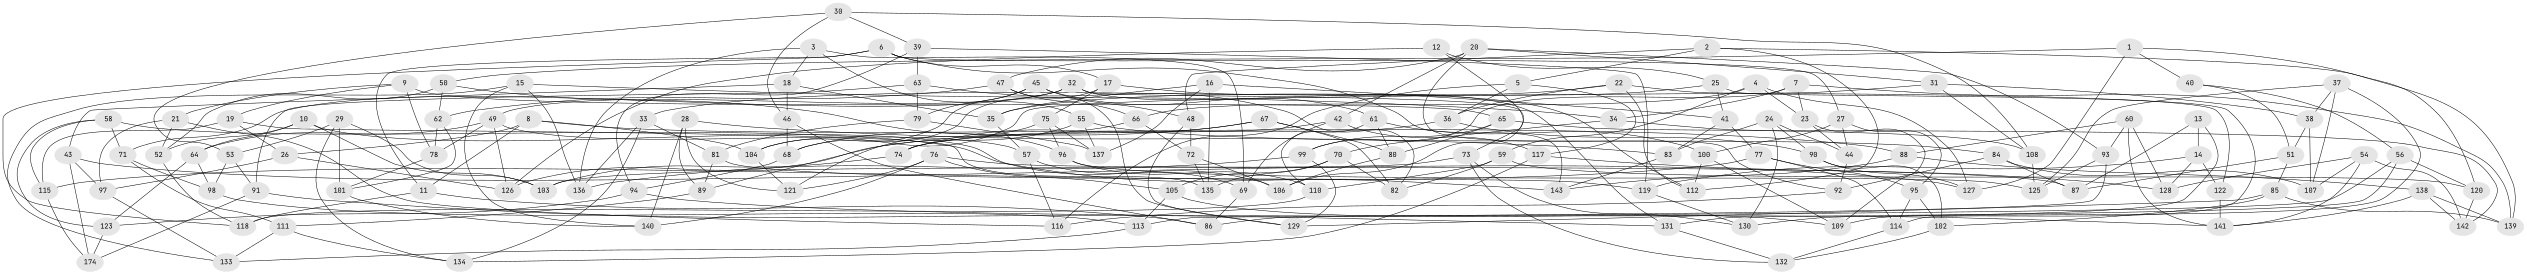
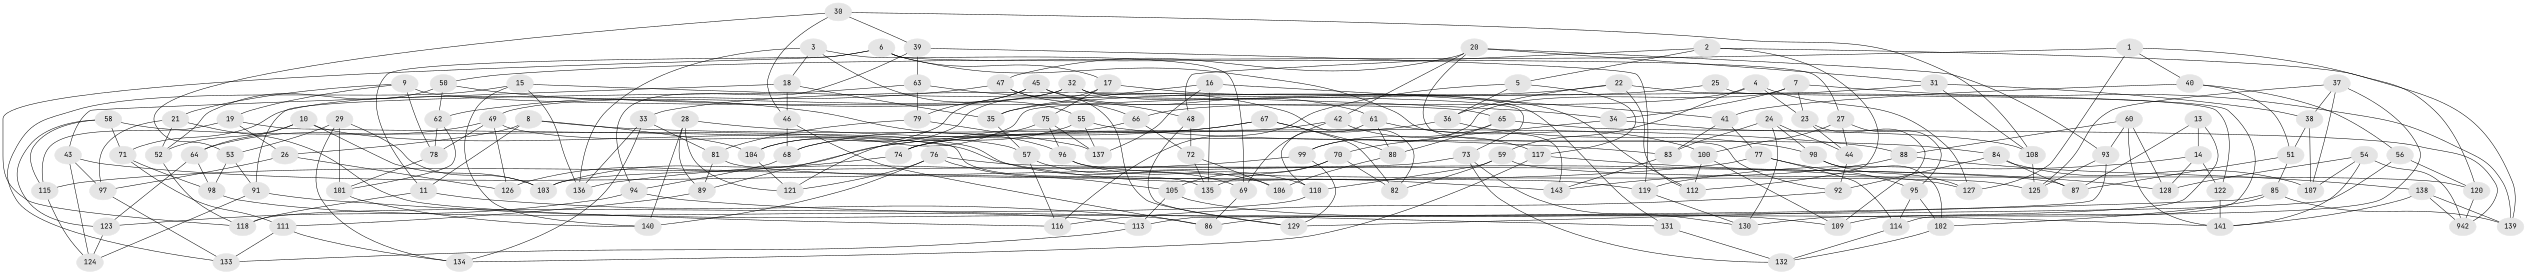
(1436, 48) -> none
(1720, 101) -> (1989, 91)
(2230, 210) -> none
(2463, 227) -> (2463, 227)
(90, 263) -> (90, 263)
